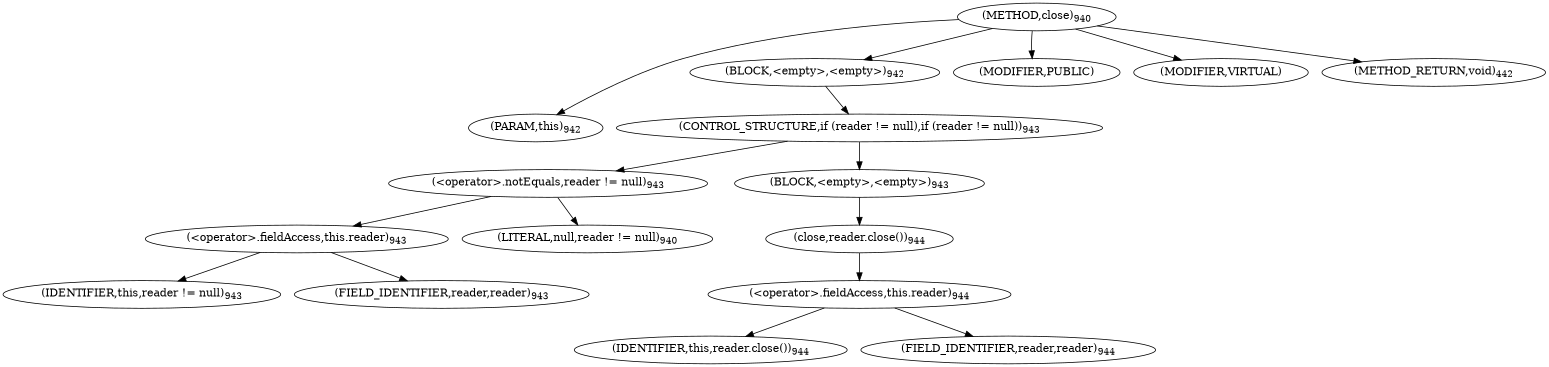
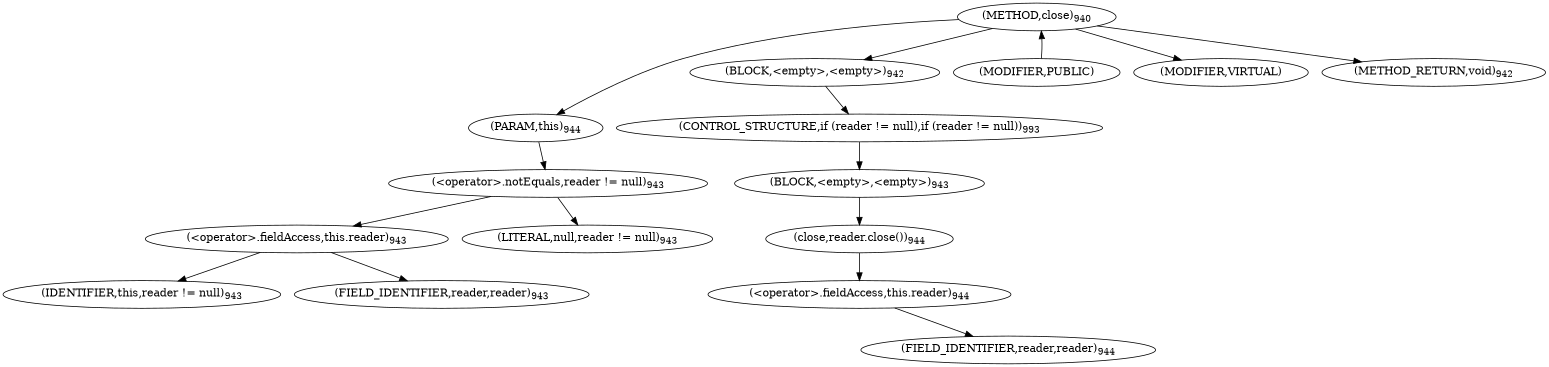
(1032, 41) -> (1042, 49)
(1505, 71) -> (1505, 71)
(572, 127) -> (572, 127)
(1031, 127) -> (1031, 127)
(706, 155) -> (541, 152)
(669, 238) -> (669, 238)
(711, 350) -> none
